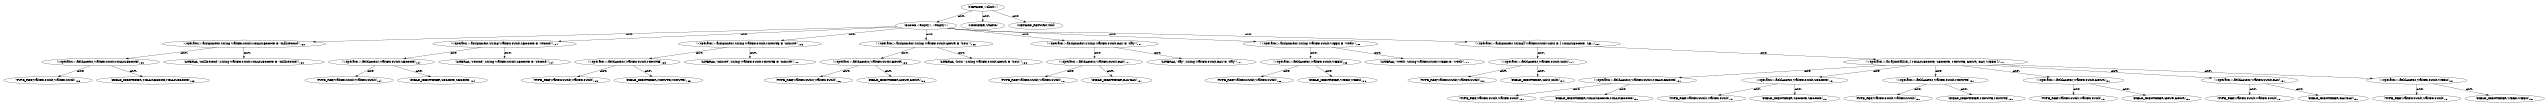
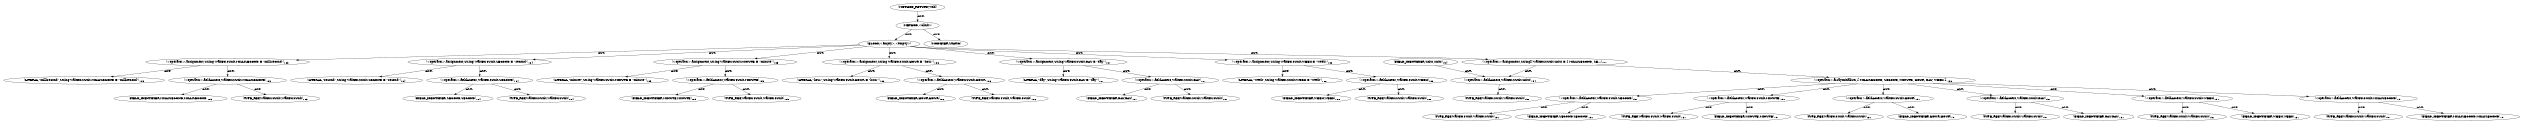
(1008, 16) -> (918, 15)
(1538, 70) -> (1459, 71)
